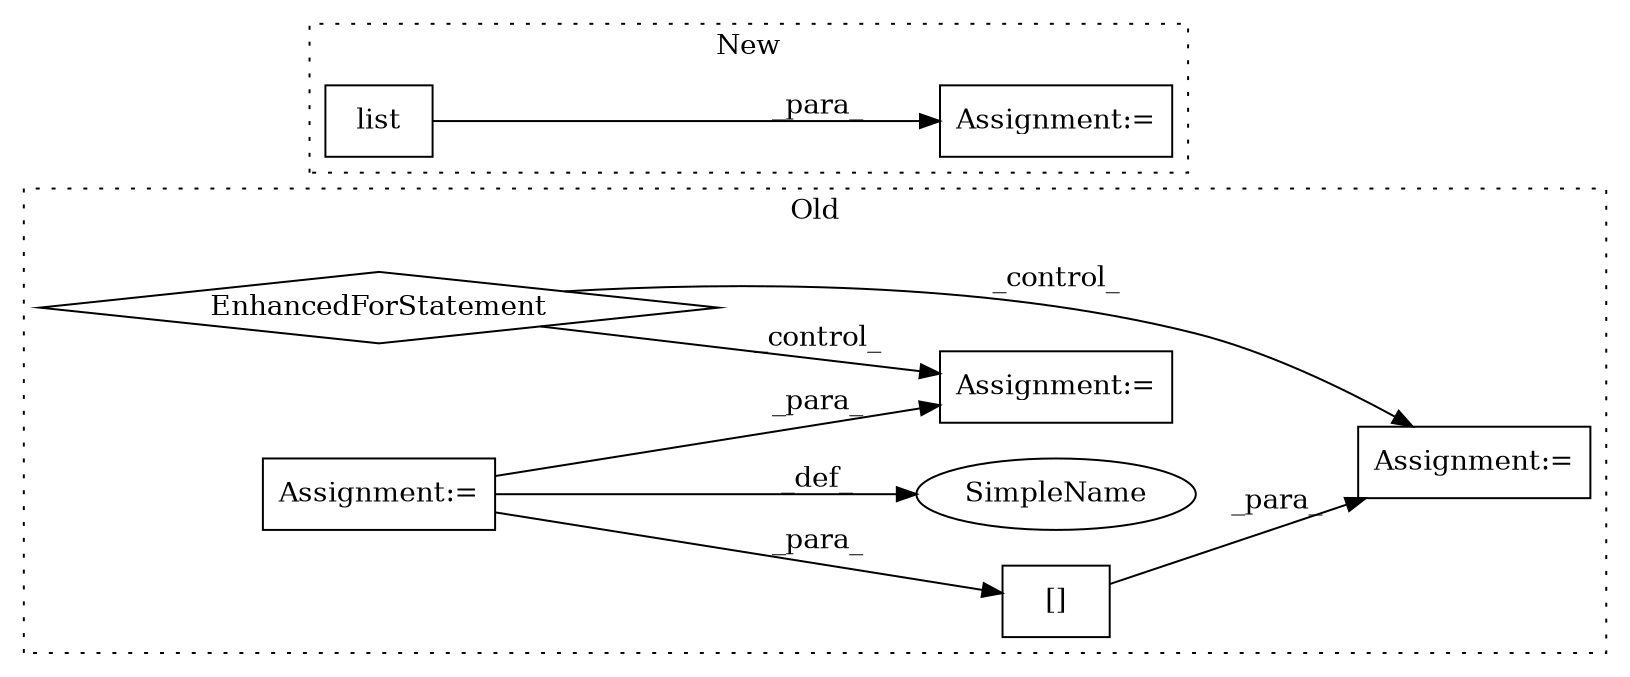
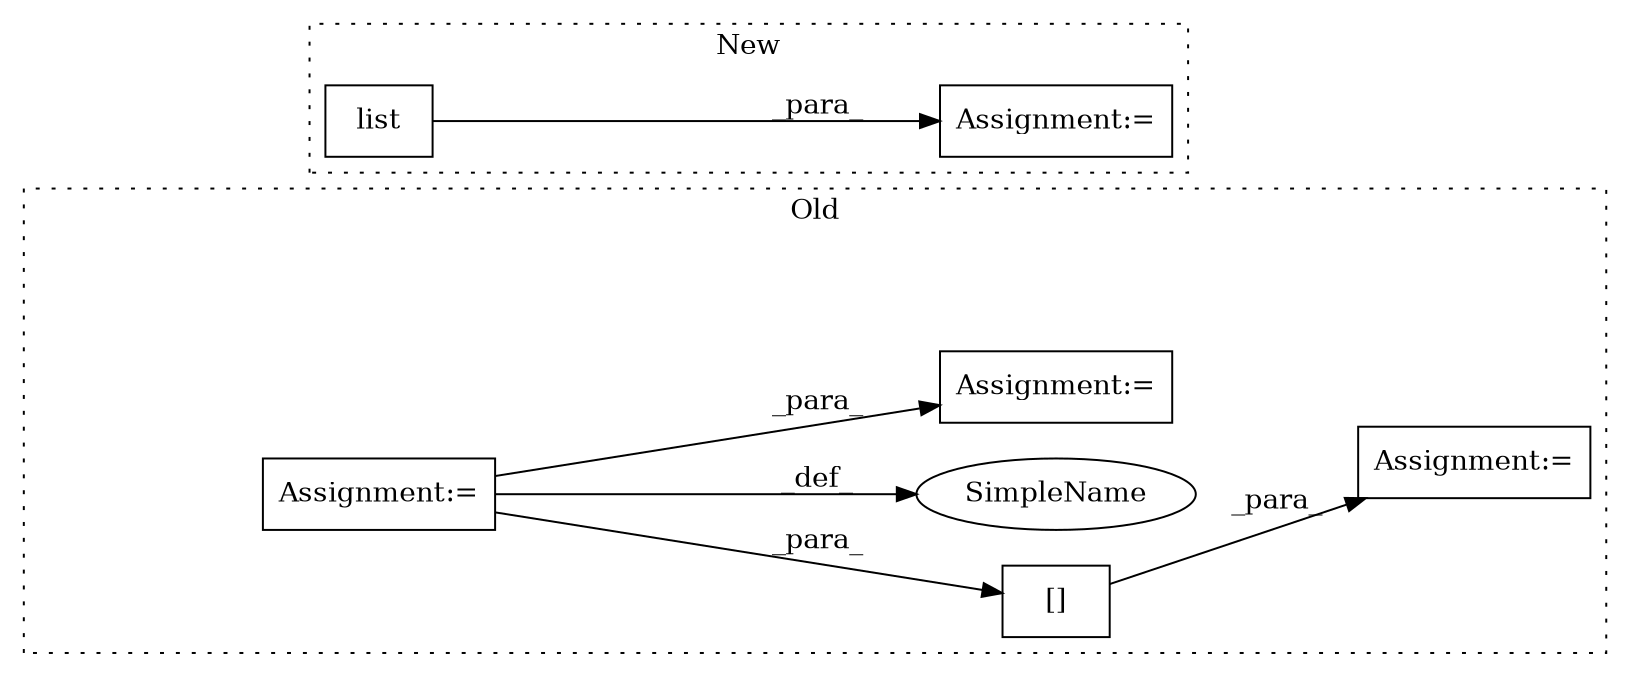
(379, 308) -> none
